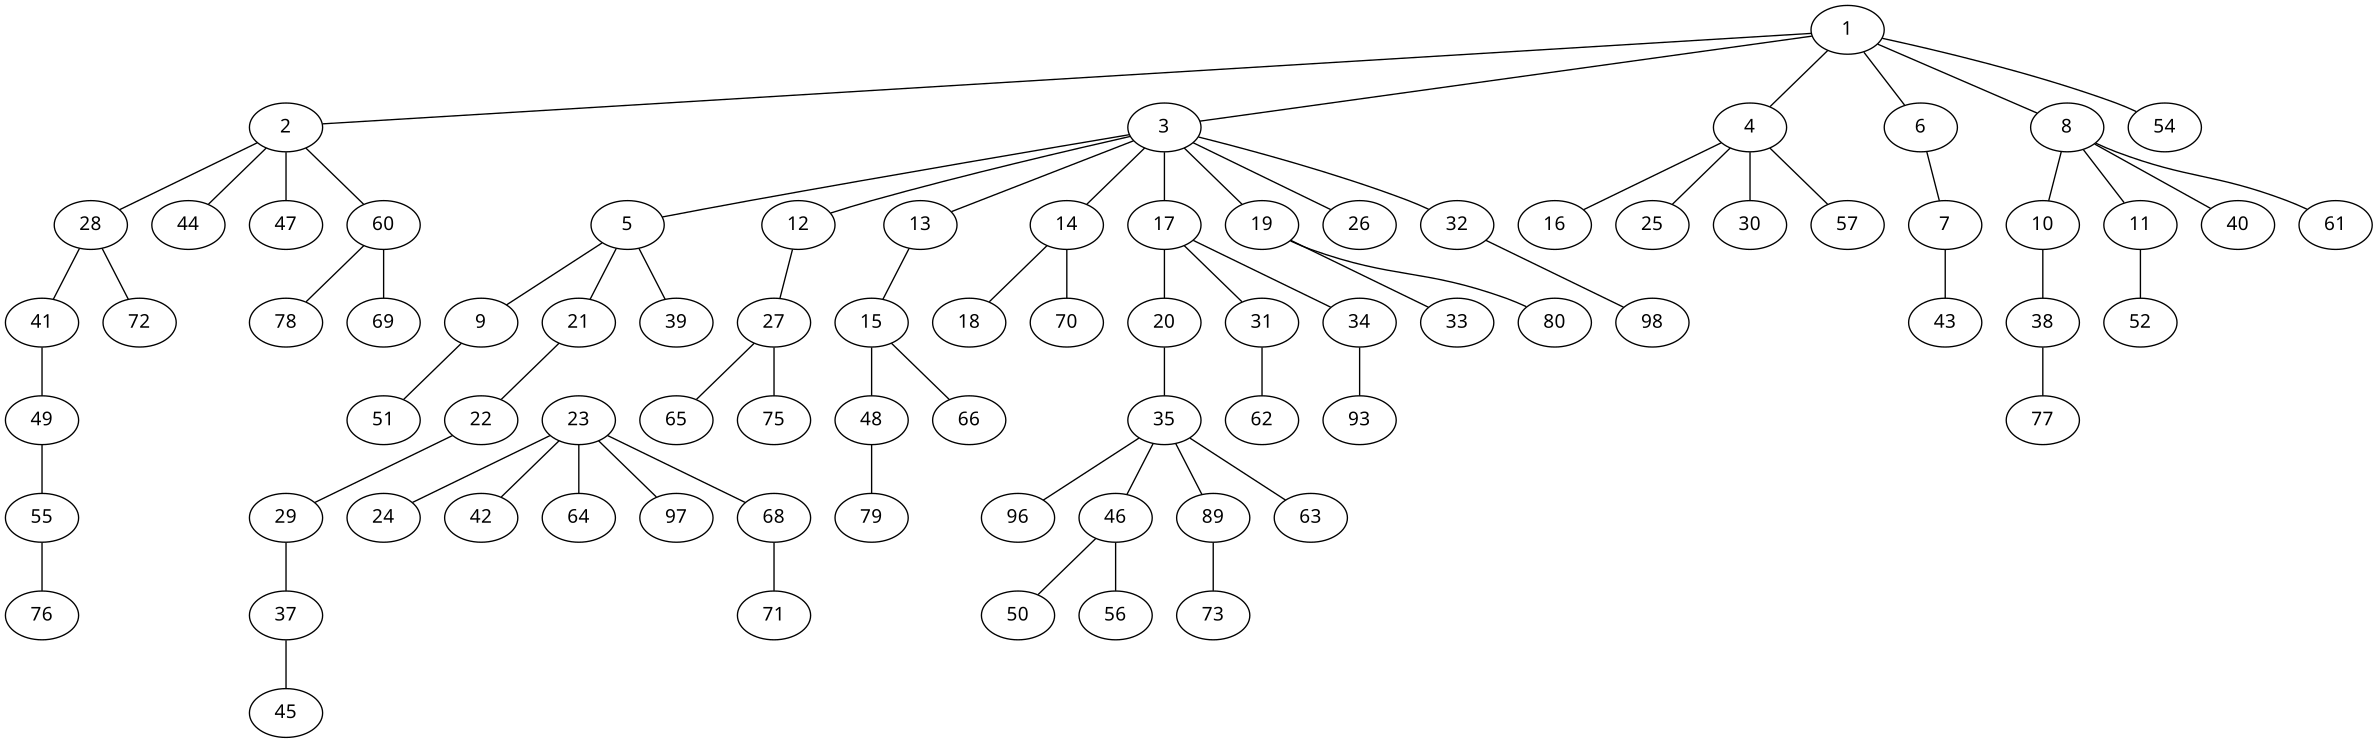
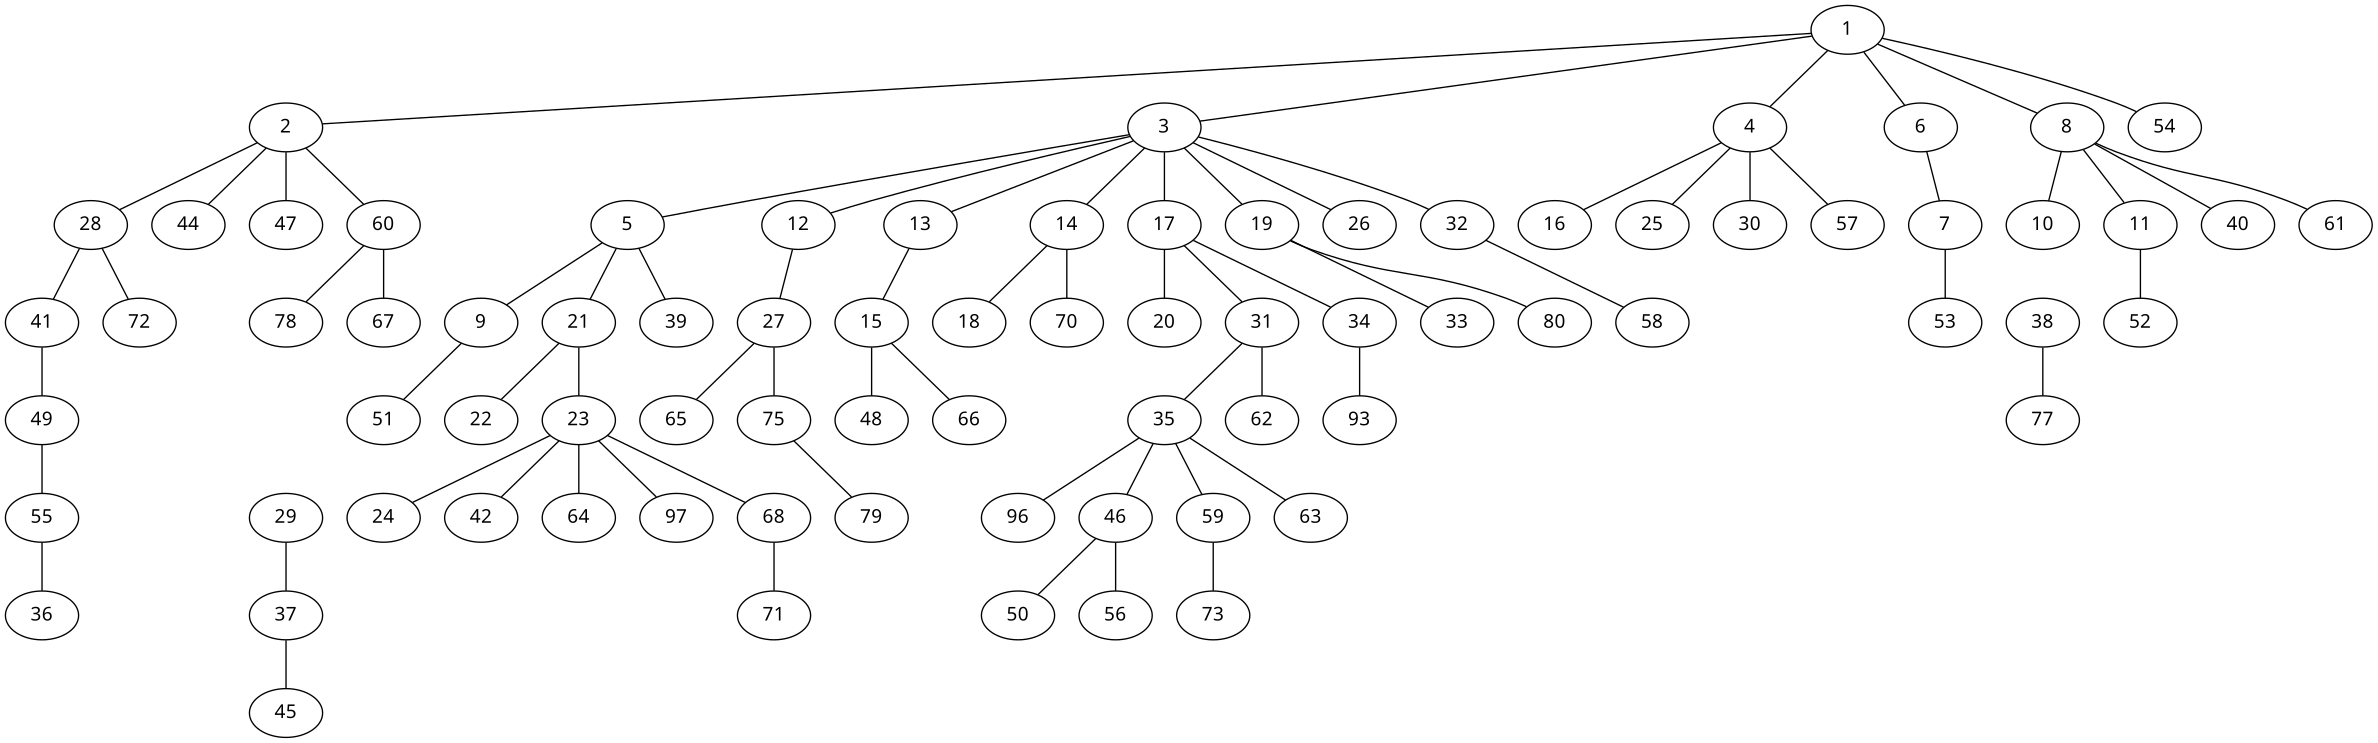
(2043, 274) -> none
(384, 323) -> (384, 323)
(1652, 323) -> (1652, 323)
(1945, 323) -> (1945, 323)
none -> (579, 372)
(1164, 372) -> (1213, 371)
(384, 469) -> none
(872, 469) -> (823, 469)
(1213, 518) -> (1213, 518)
(42, 615) -> (42, 615)
